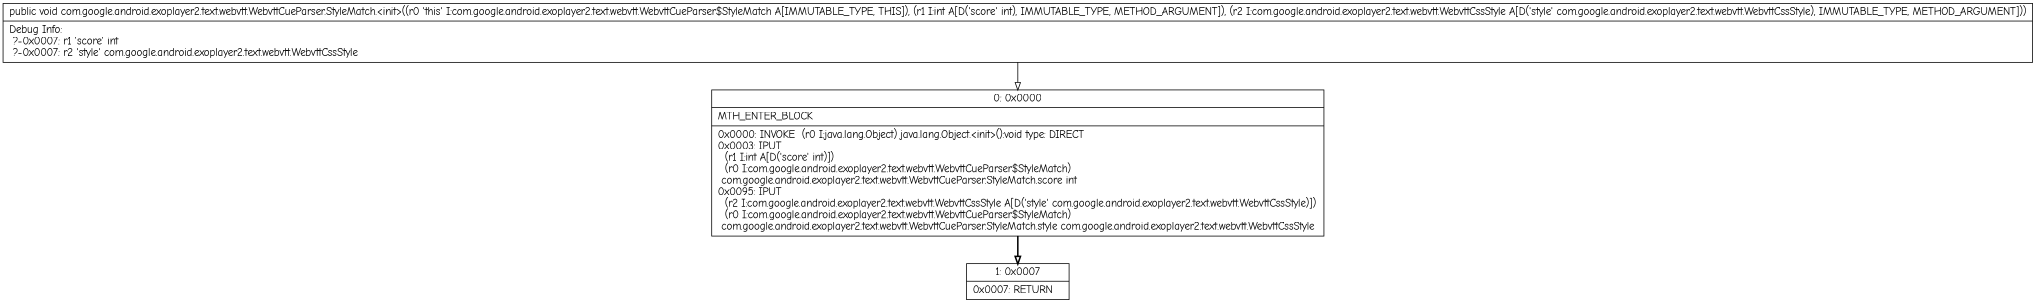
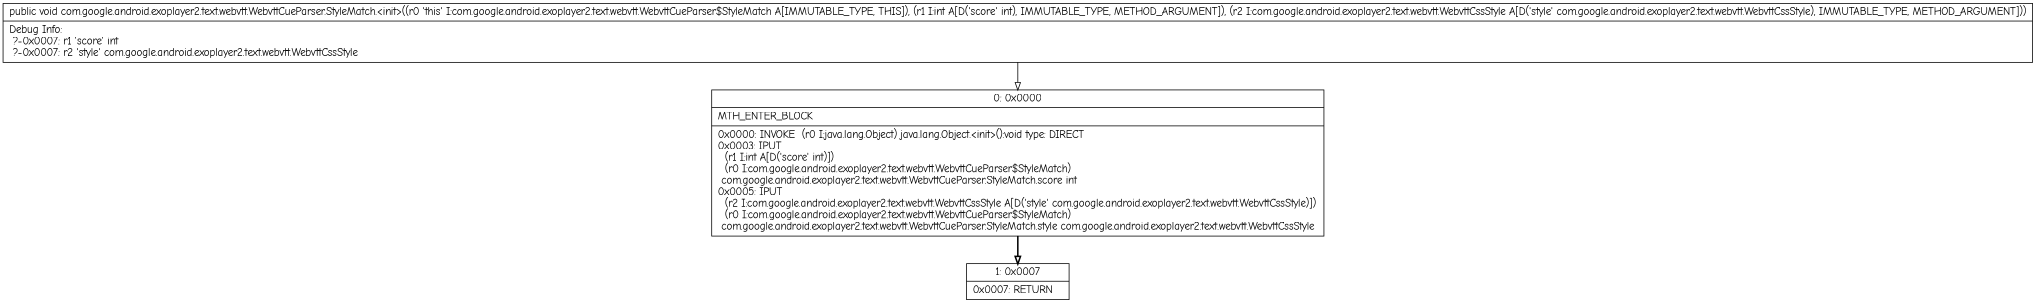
(753, 192) -> (754, 192)
